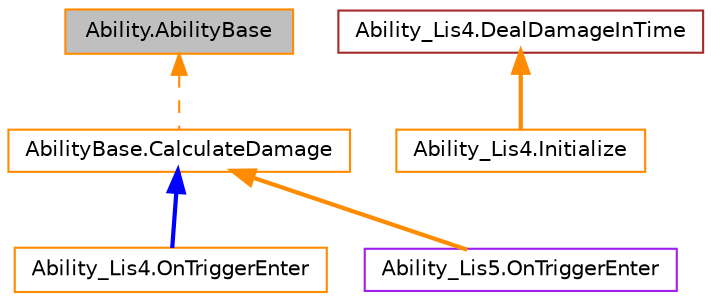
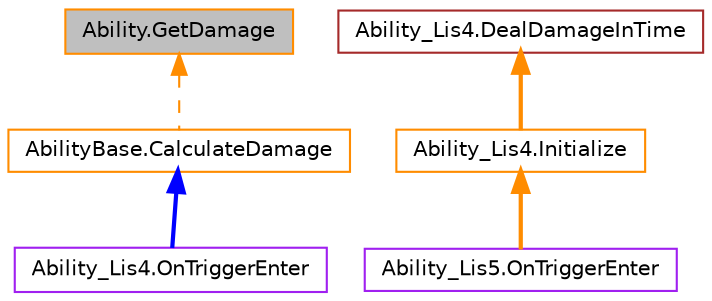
(179, 32) -> (179, 32)
(360, 214) -> (521, 221)
(171, 270) -> (171, 270)
